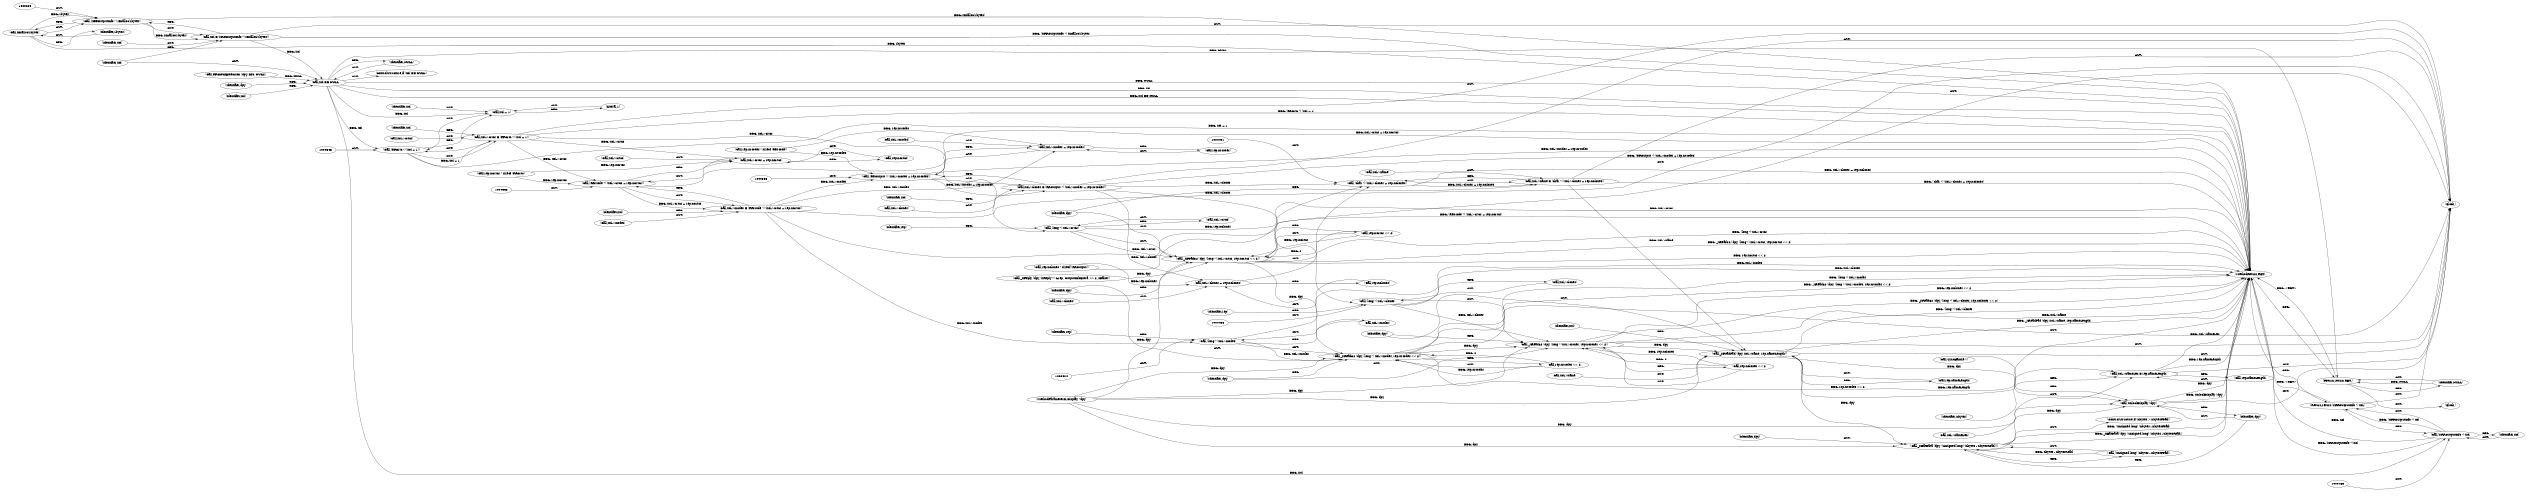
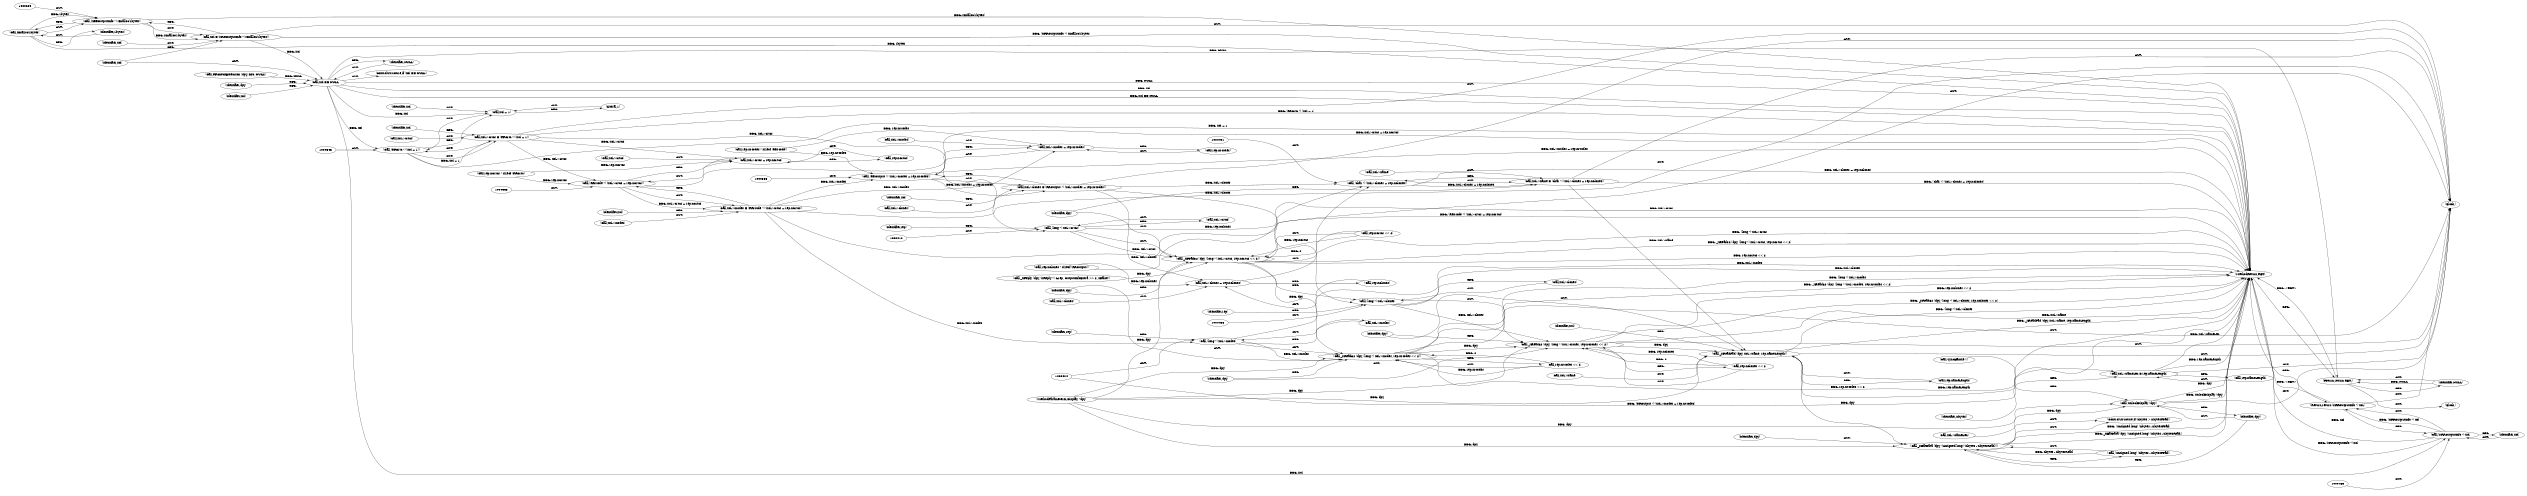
(1710, 157) -> (1699, 406)
(1299, 228) -> (1293, 291)
none -> (896, 238)
(1955, 369) -> none
(2046, 397) -> (2033, 423)
